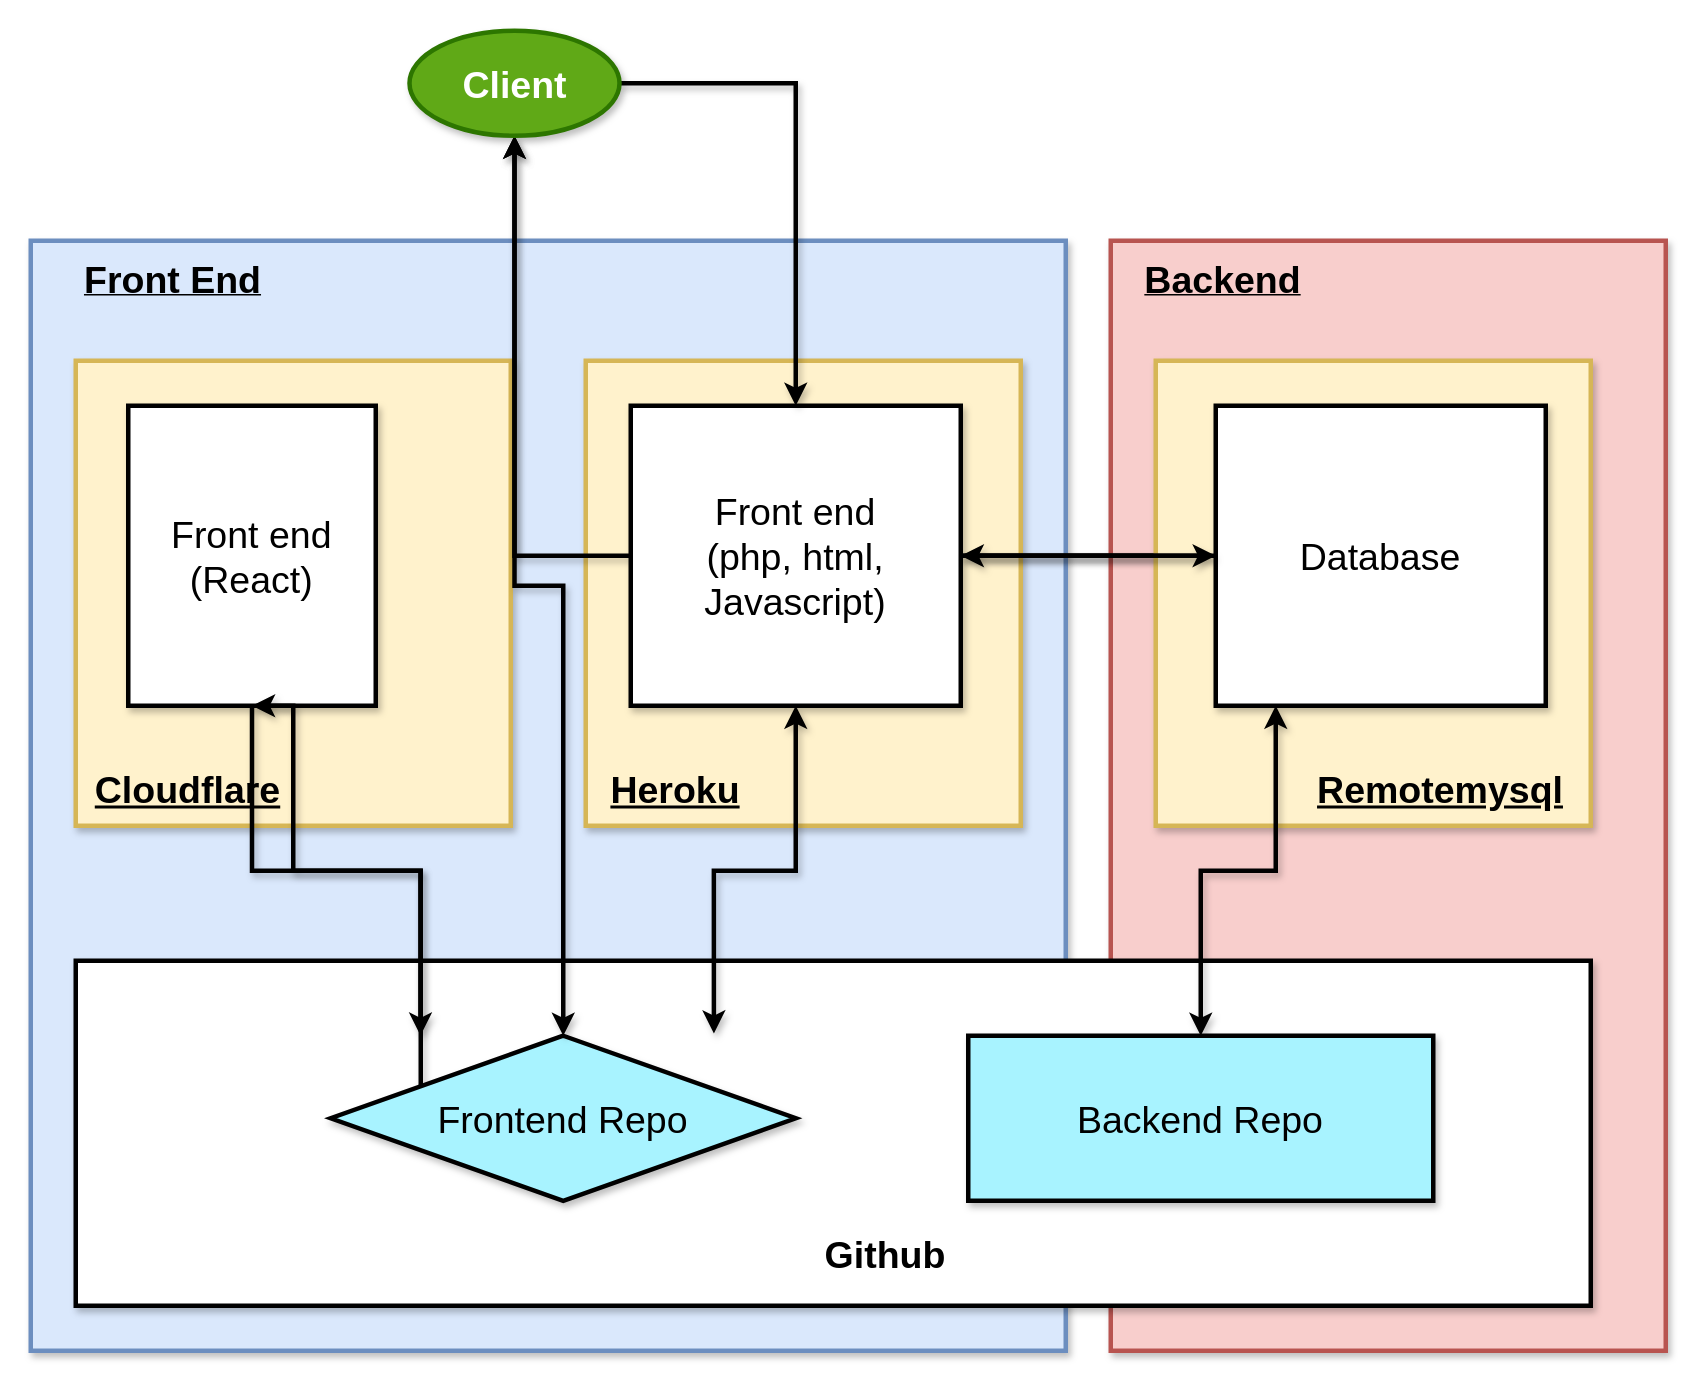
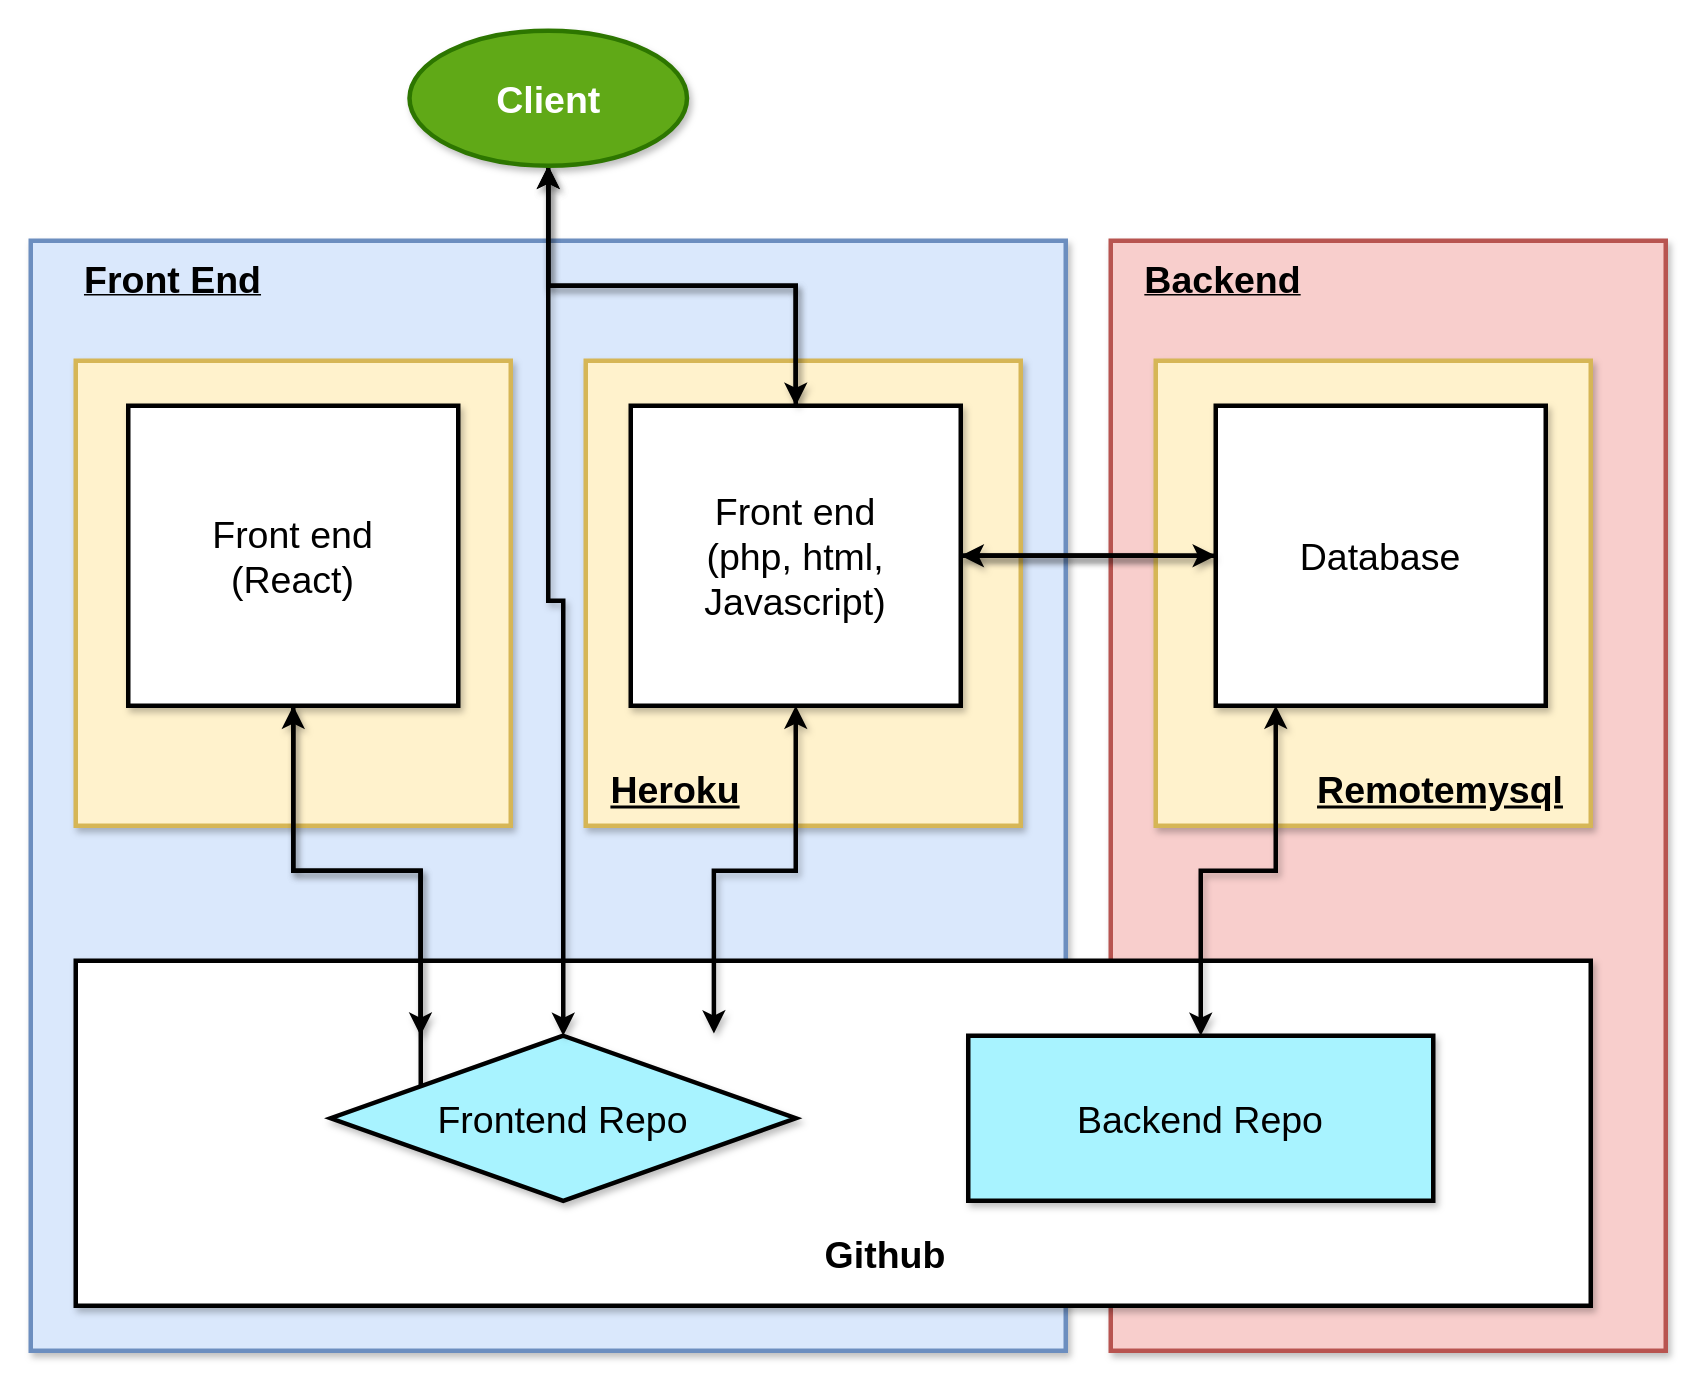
(515, 83) -> (548, 98)
(252, 556) -> (293, 556)
(188, 788) -> none
